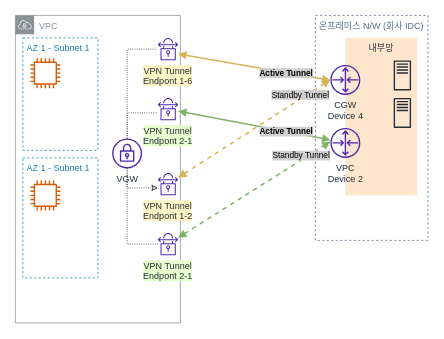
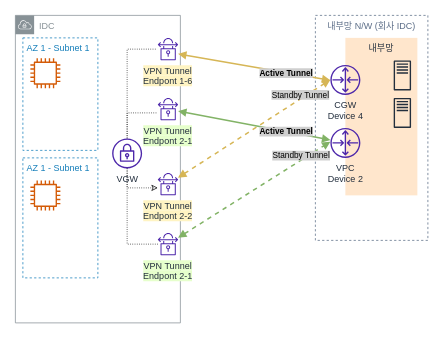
(47, 26) -> (47, 26)
(371, 26) -> (371, 26)
(168, 211) -> (168, 211)
